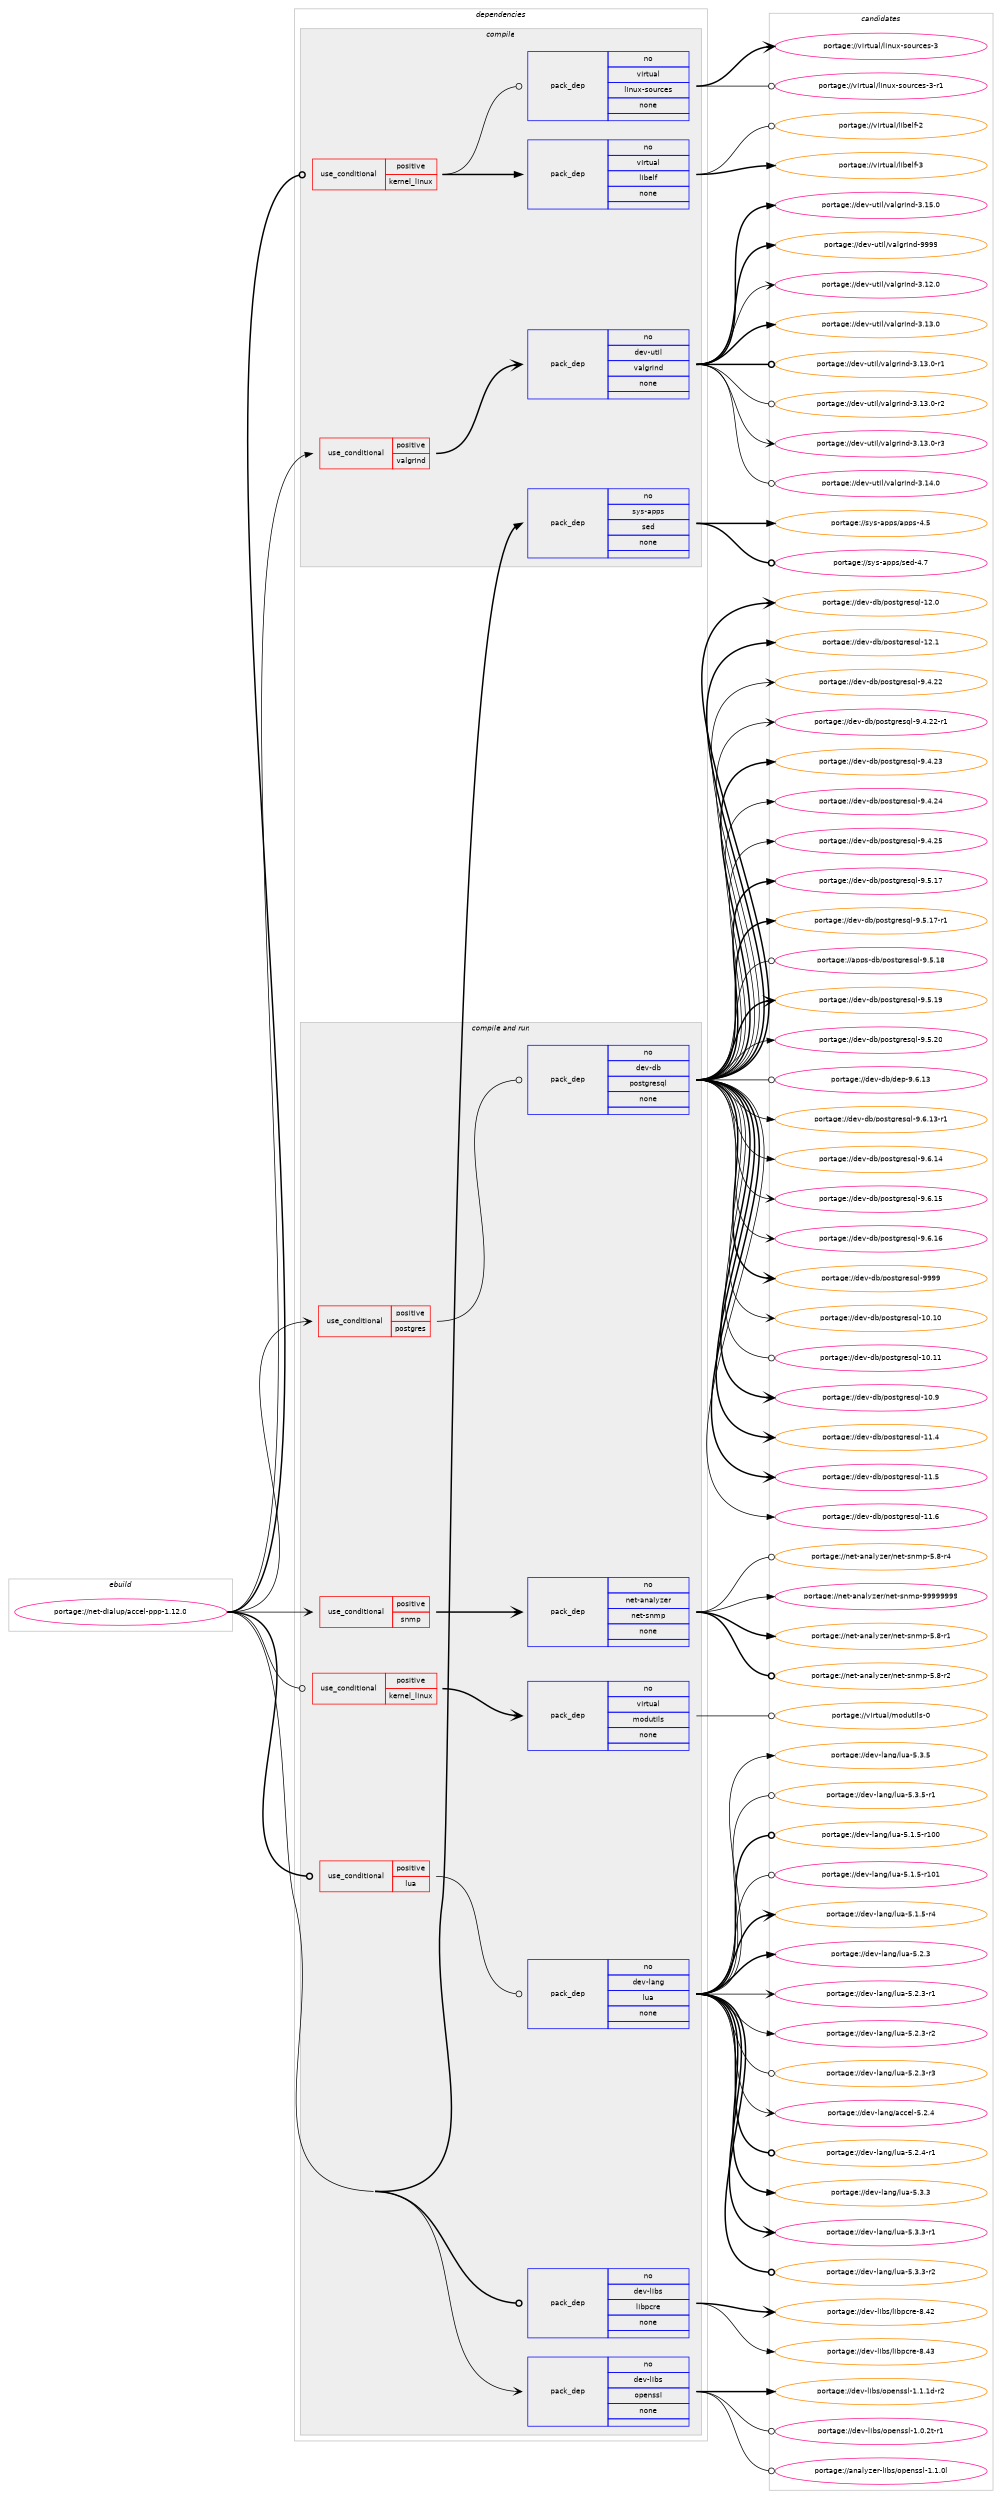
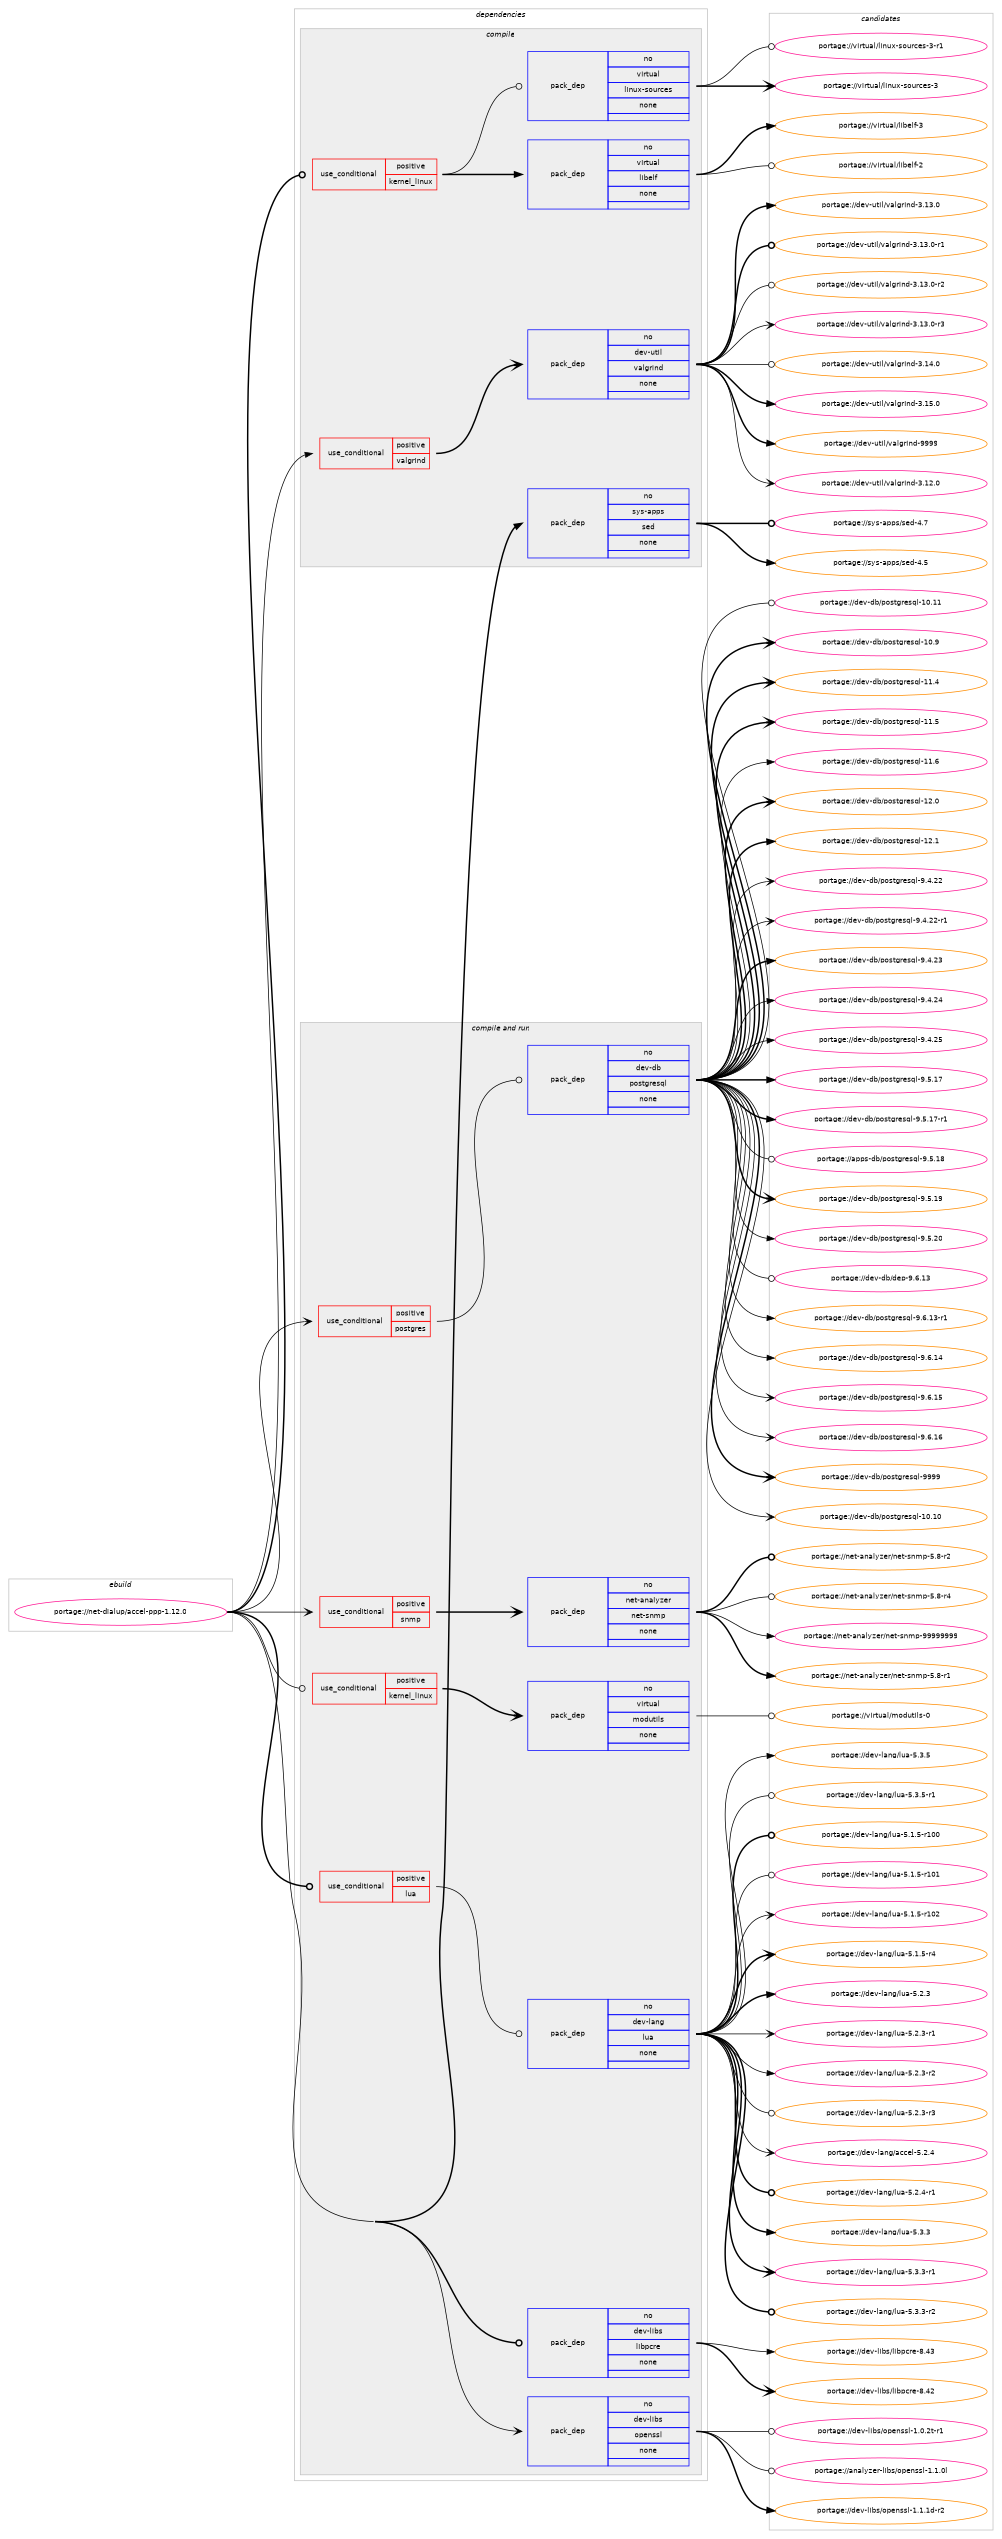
(881, 484) -> (881, 364)
(881, 523) -> (881, 563)
(881, 682) -> (881, 881)
(881, 921) -> (881, 1120)
none -> (881, 1915)
